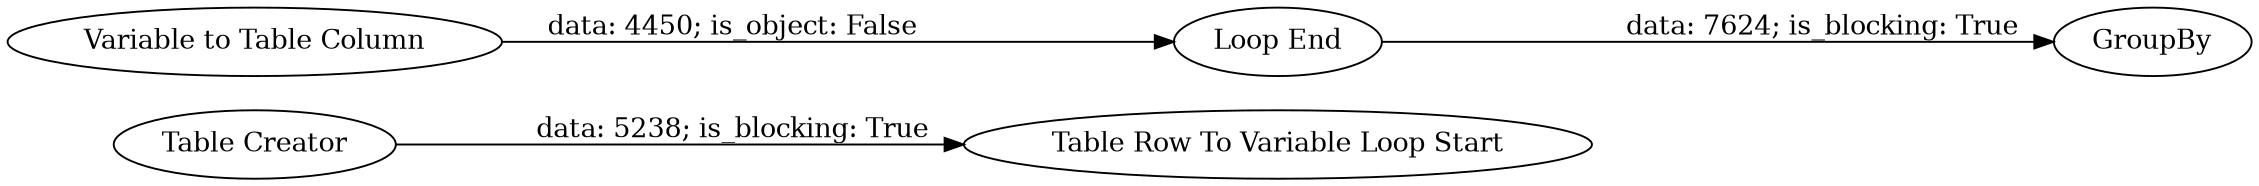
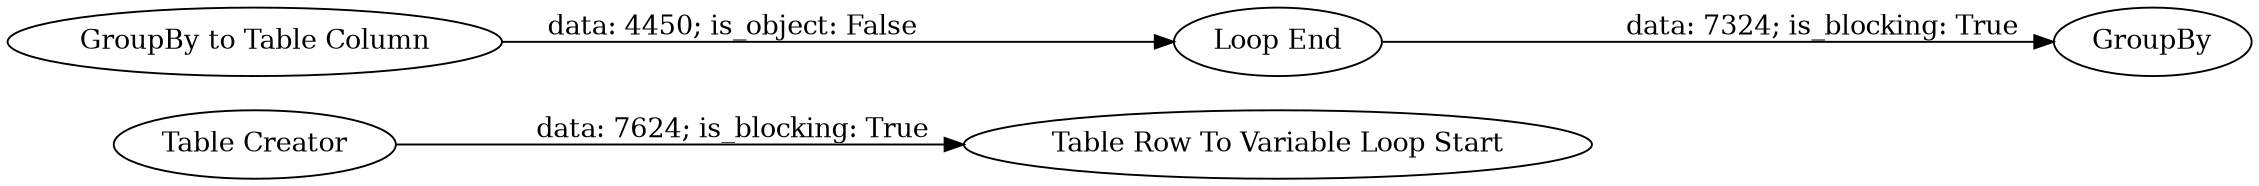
(1823, 28) -> (1823, 28)
(255, 42) -> (255, 42)
(733, 130) -> (733, 130)
